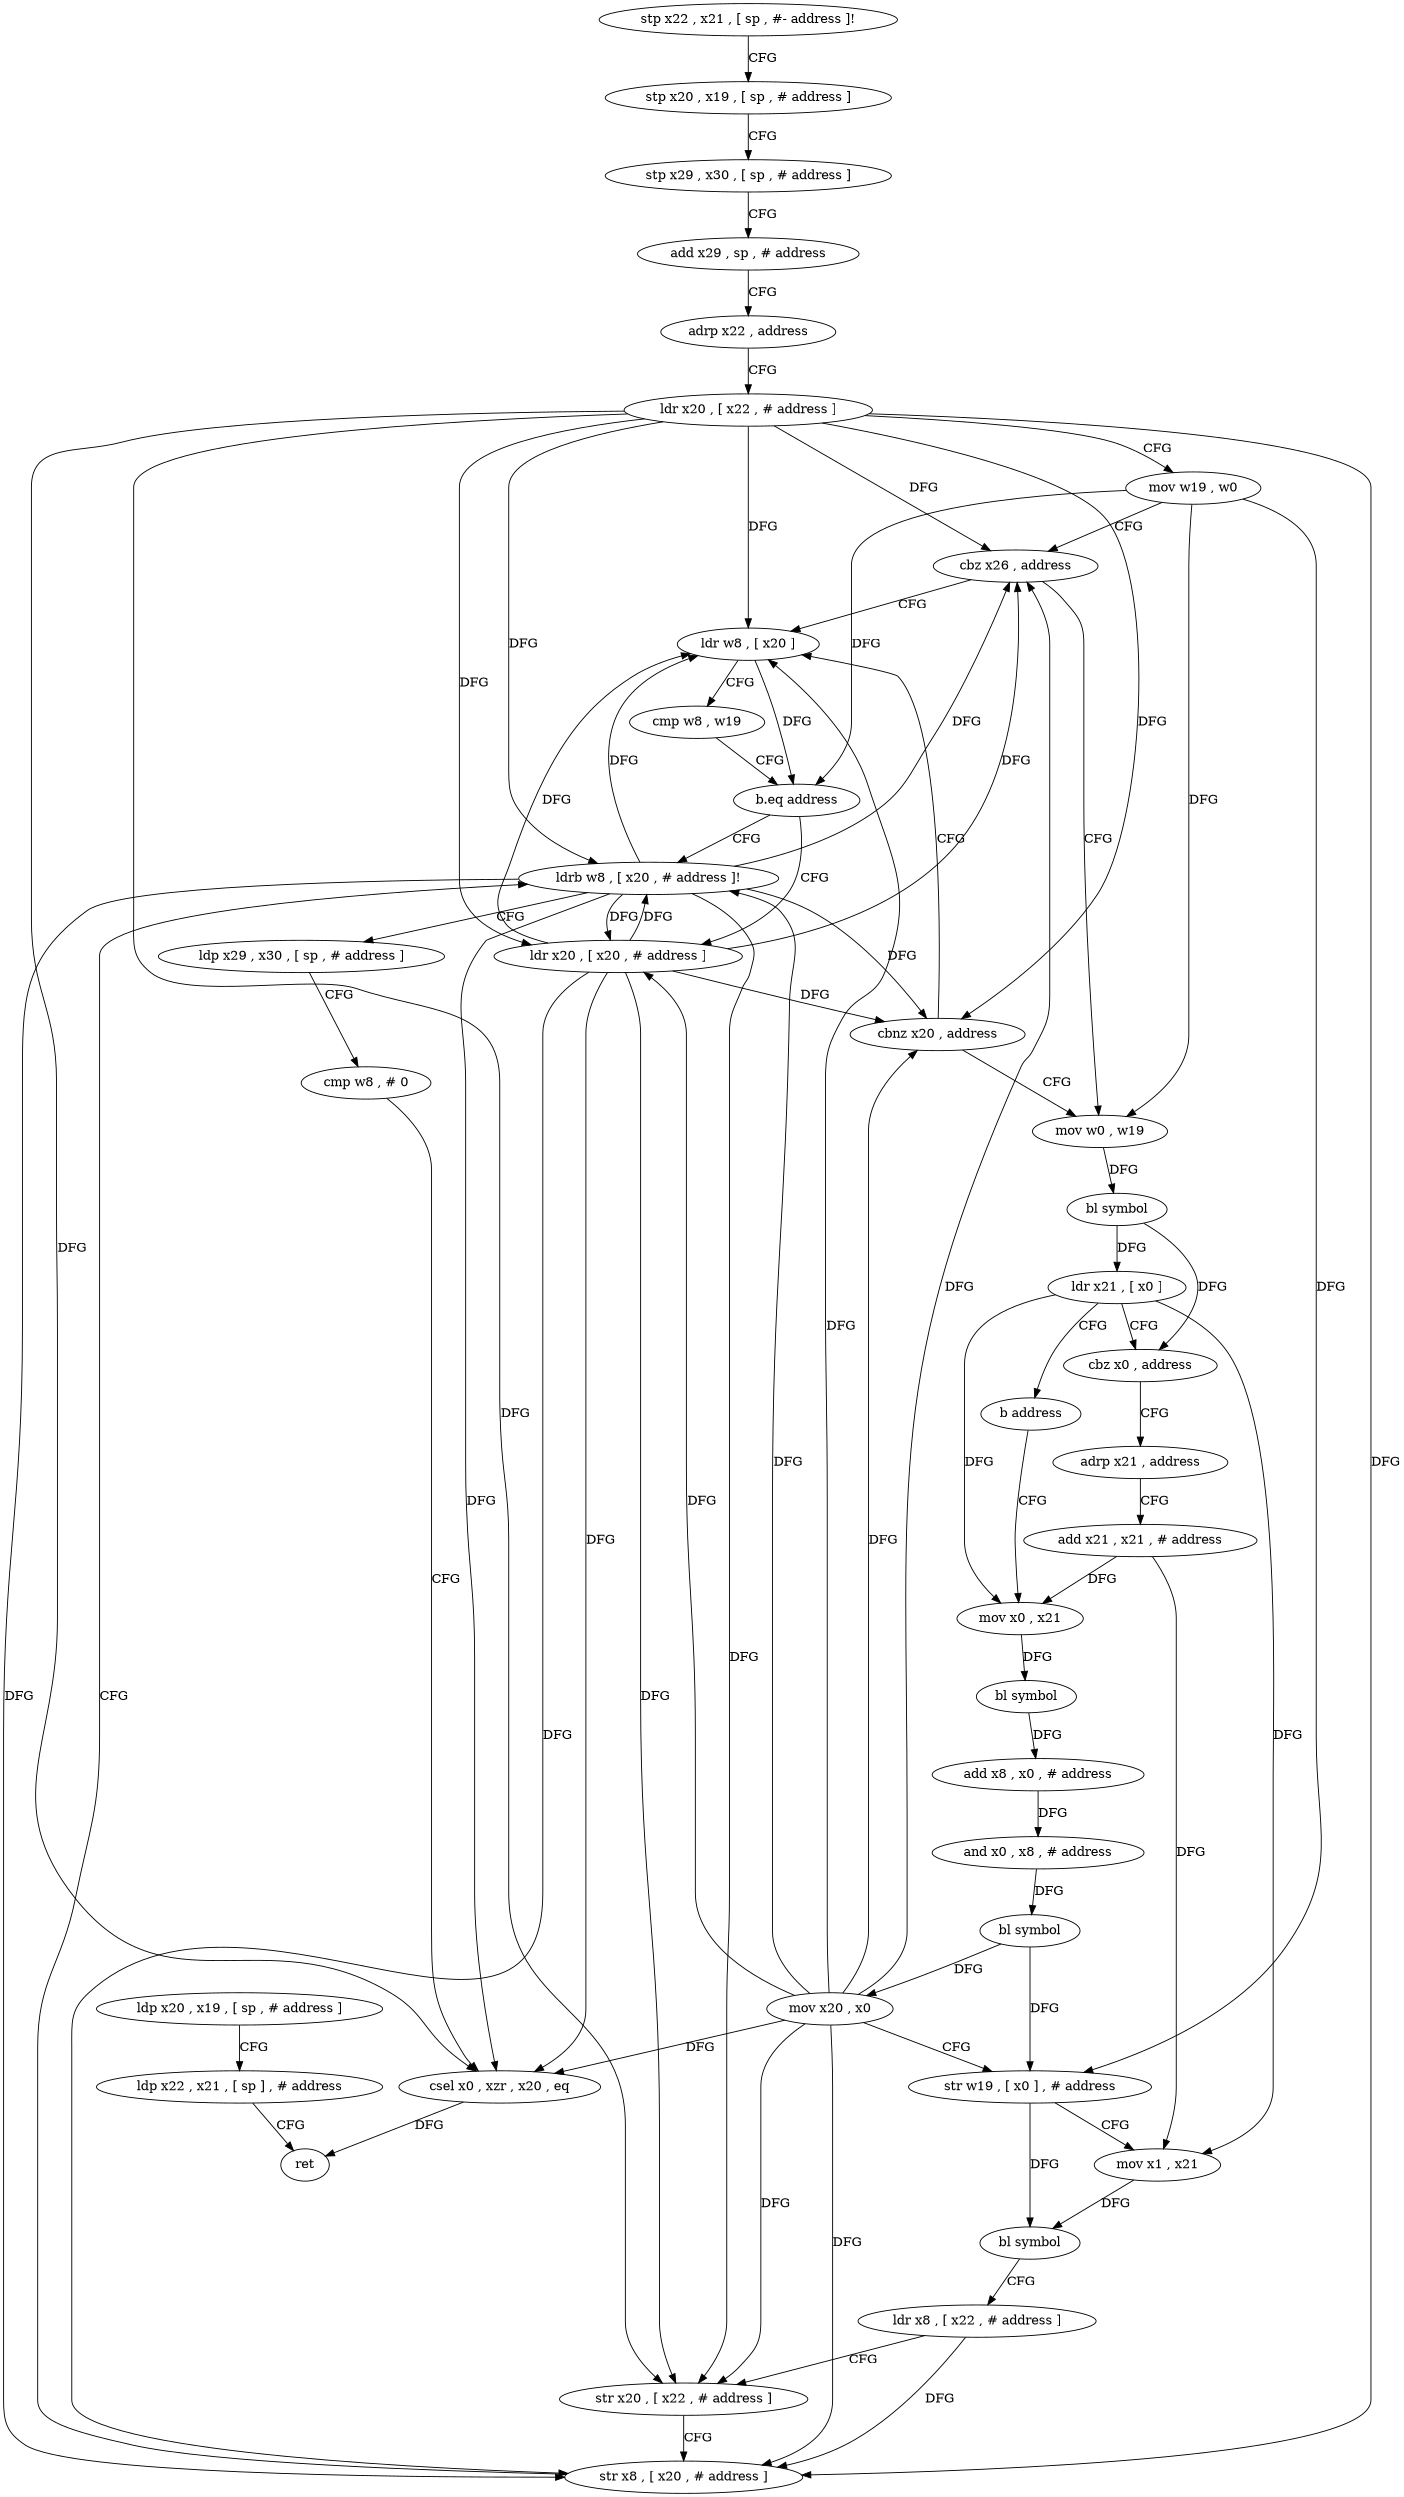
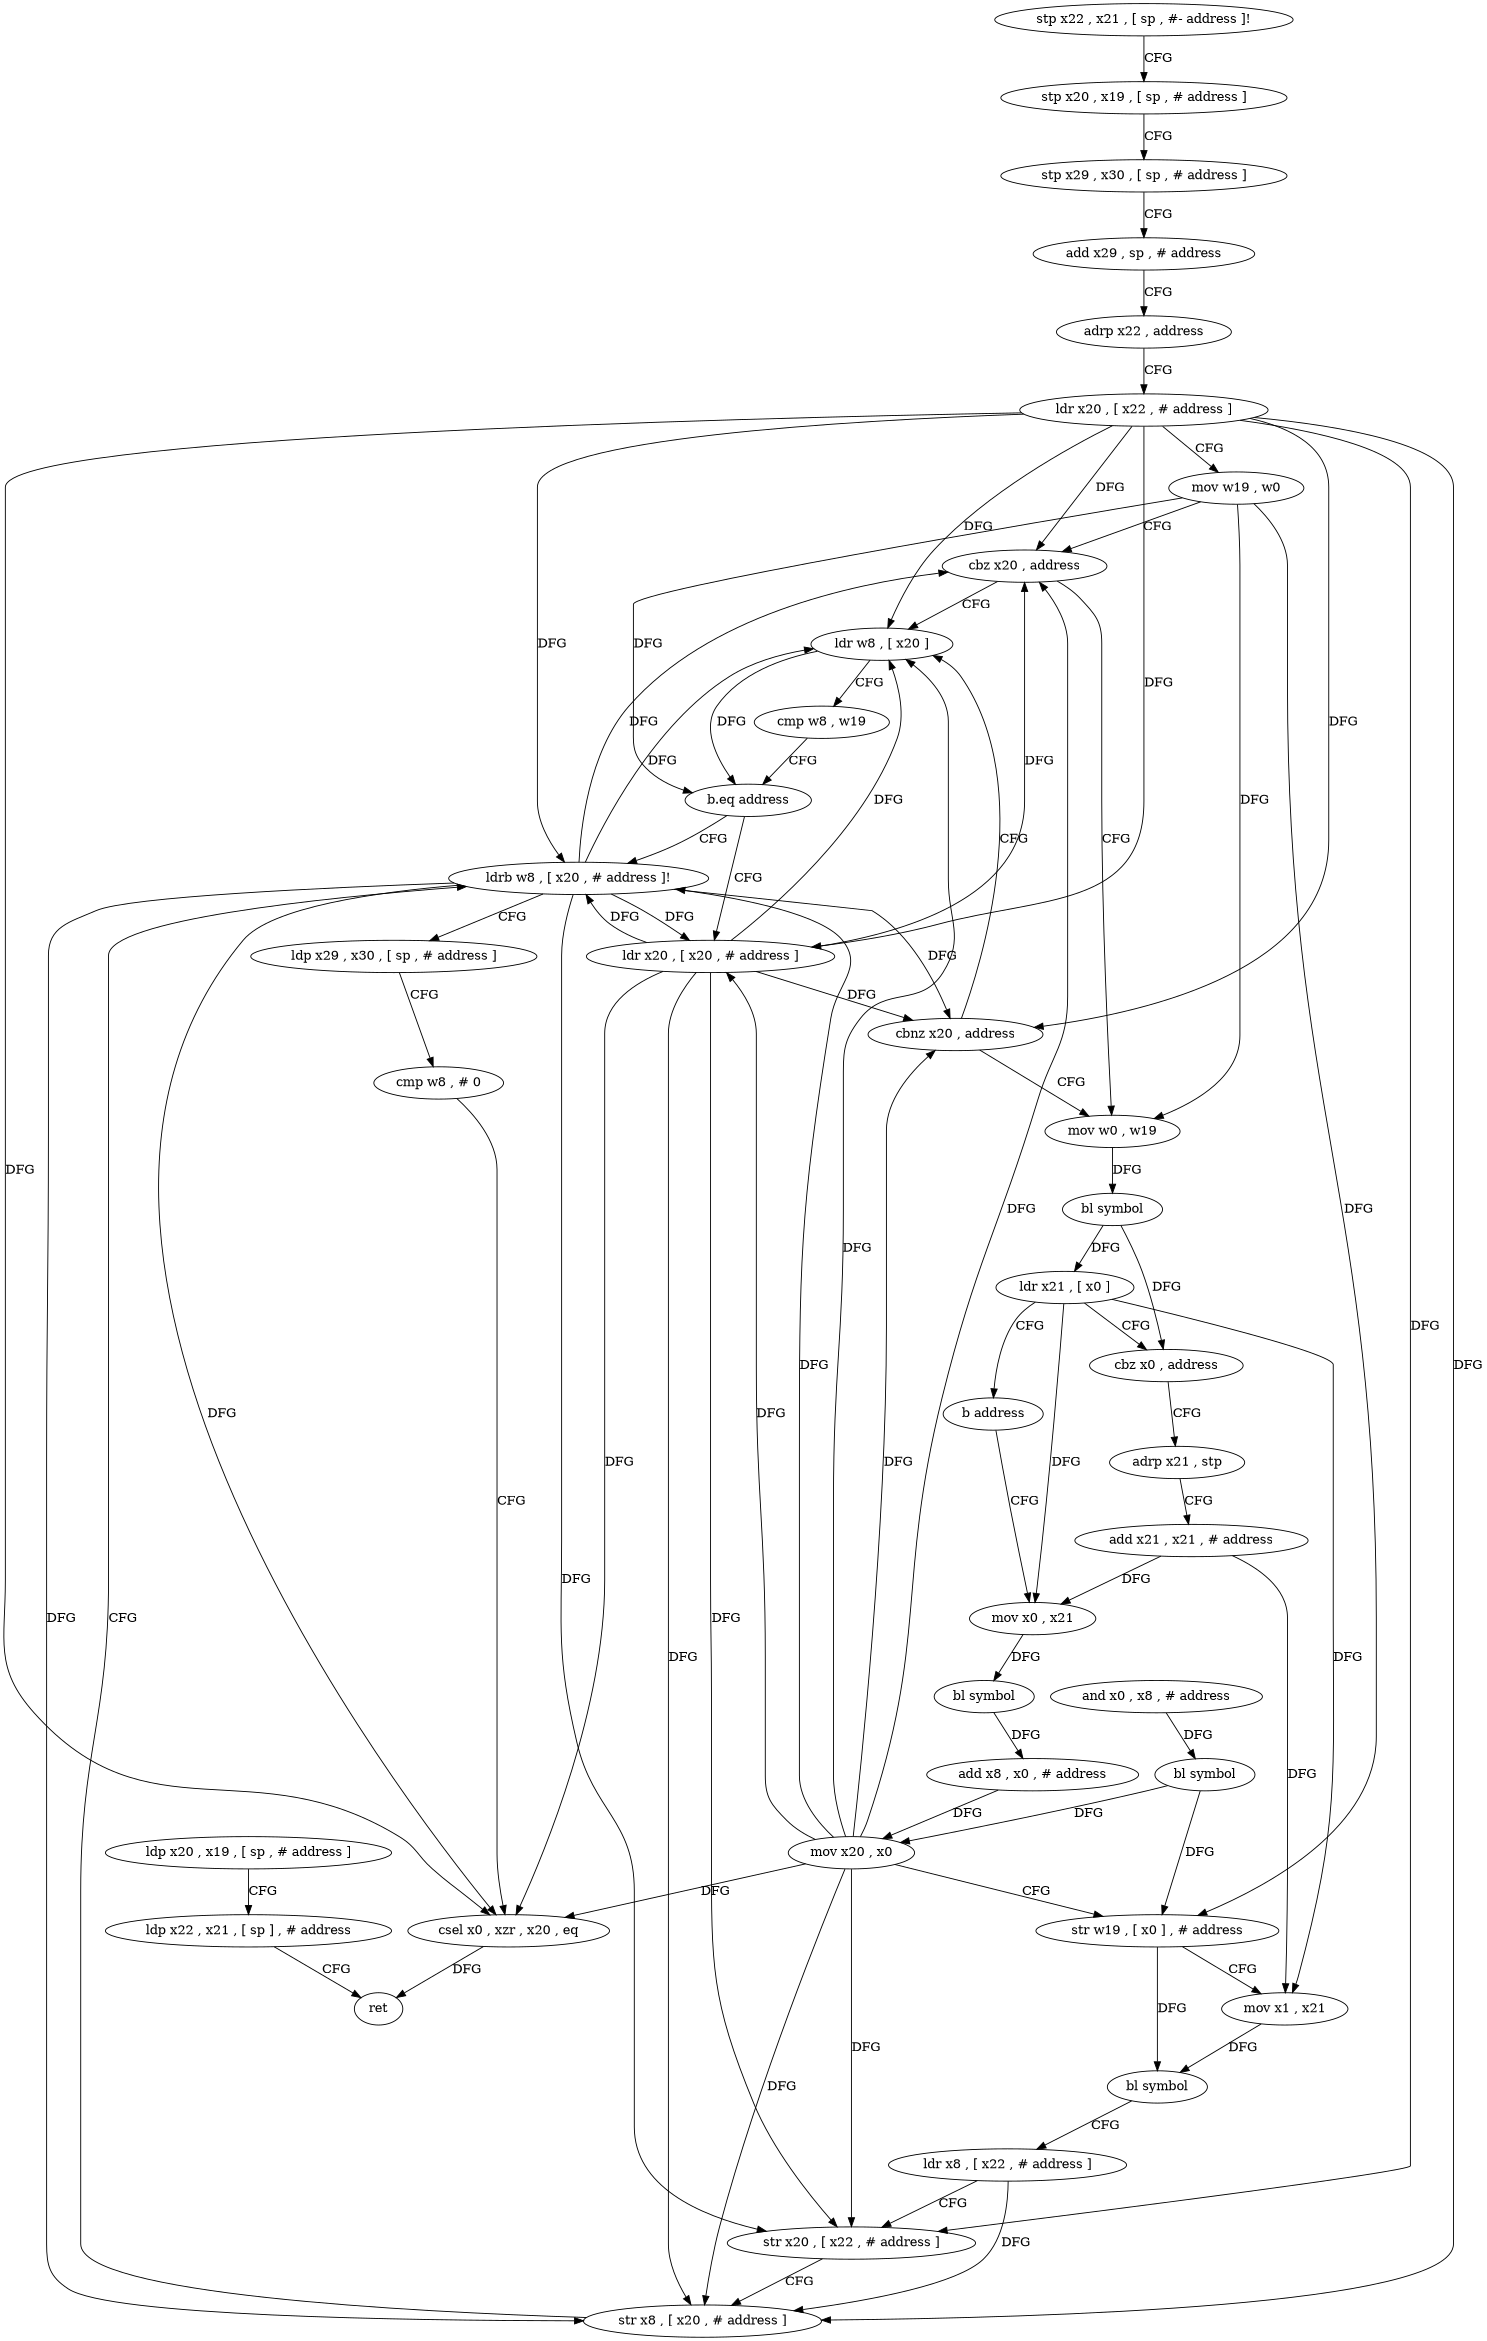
(1016, 566) -> (1025, 566)
(1140, 1462) -> (1177, 1462)
(1038, 1809) -> (945, 1813)
